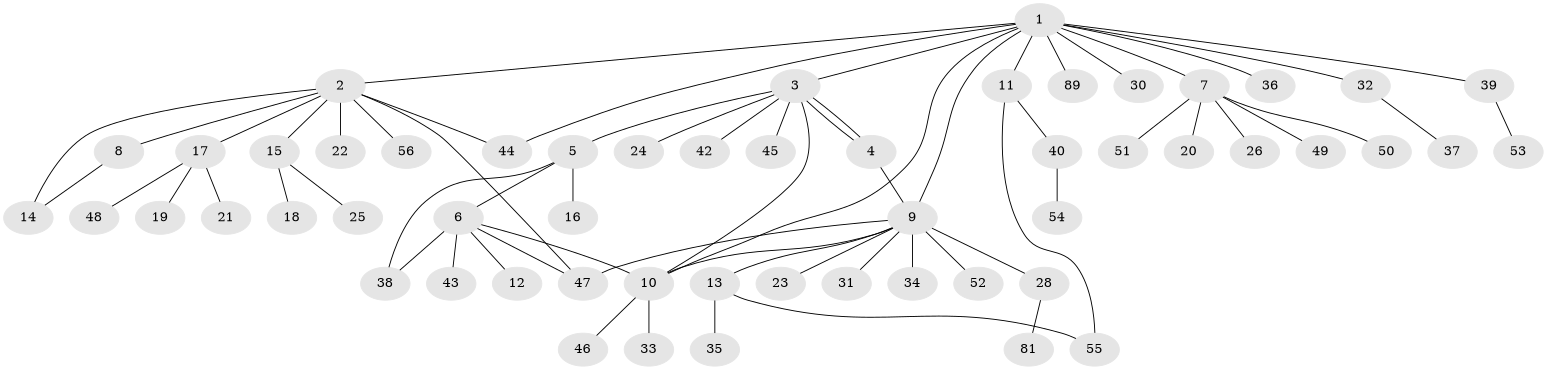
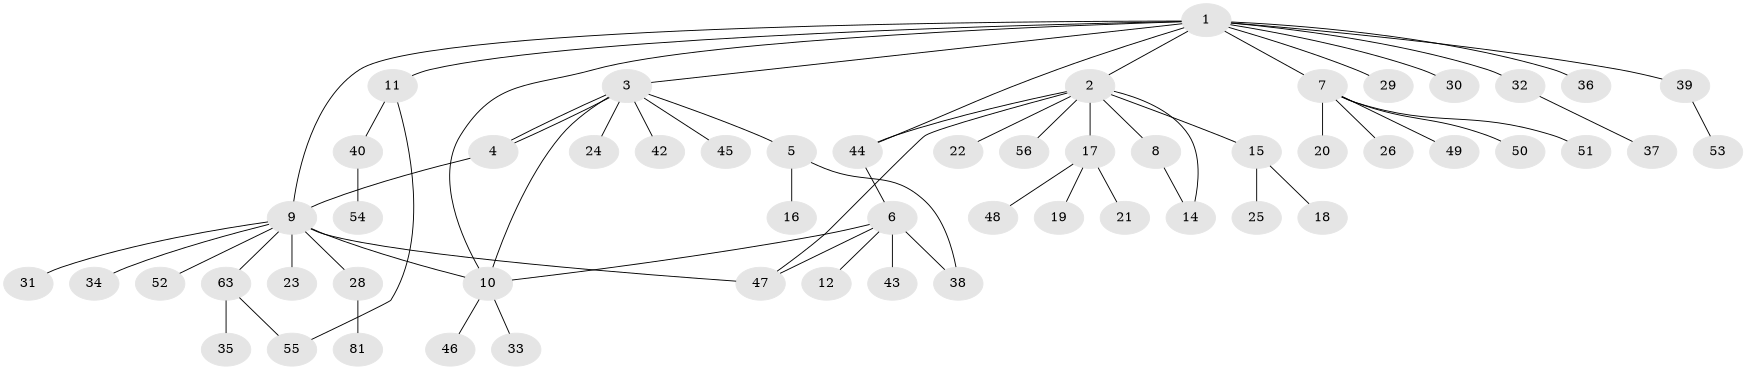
(1073, 86) -> (1388, 86)
(516, 185) -> (878, 190)
(715, 284) -> (226, 284)
